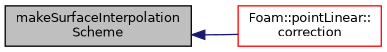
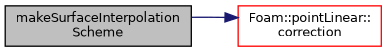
(221, 35) -> (208, 17)
